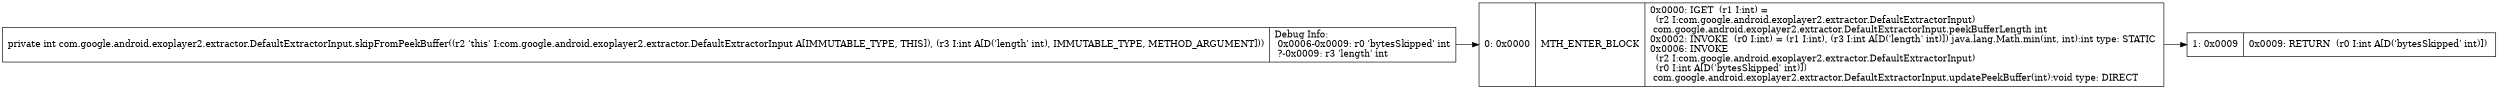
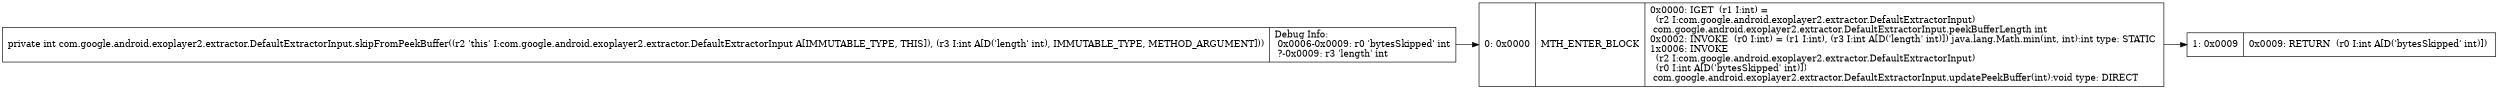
(1692, 49) -> (1692, 49)
